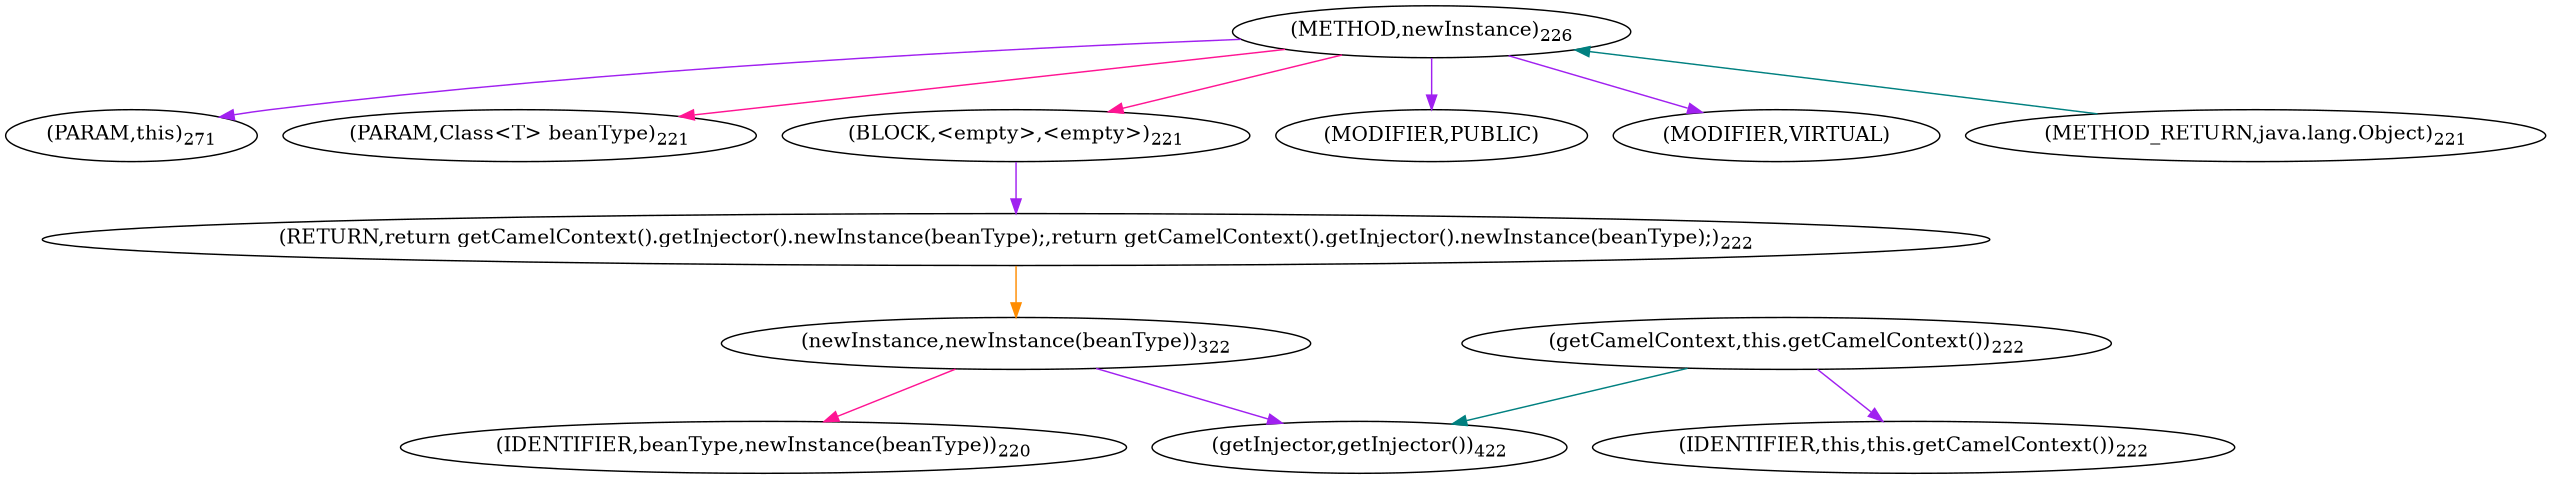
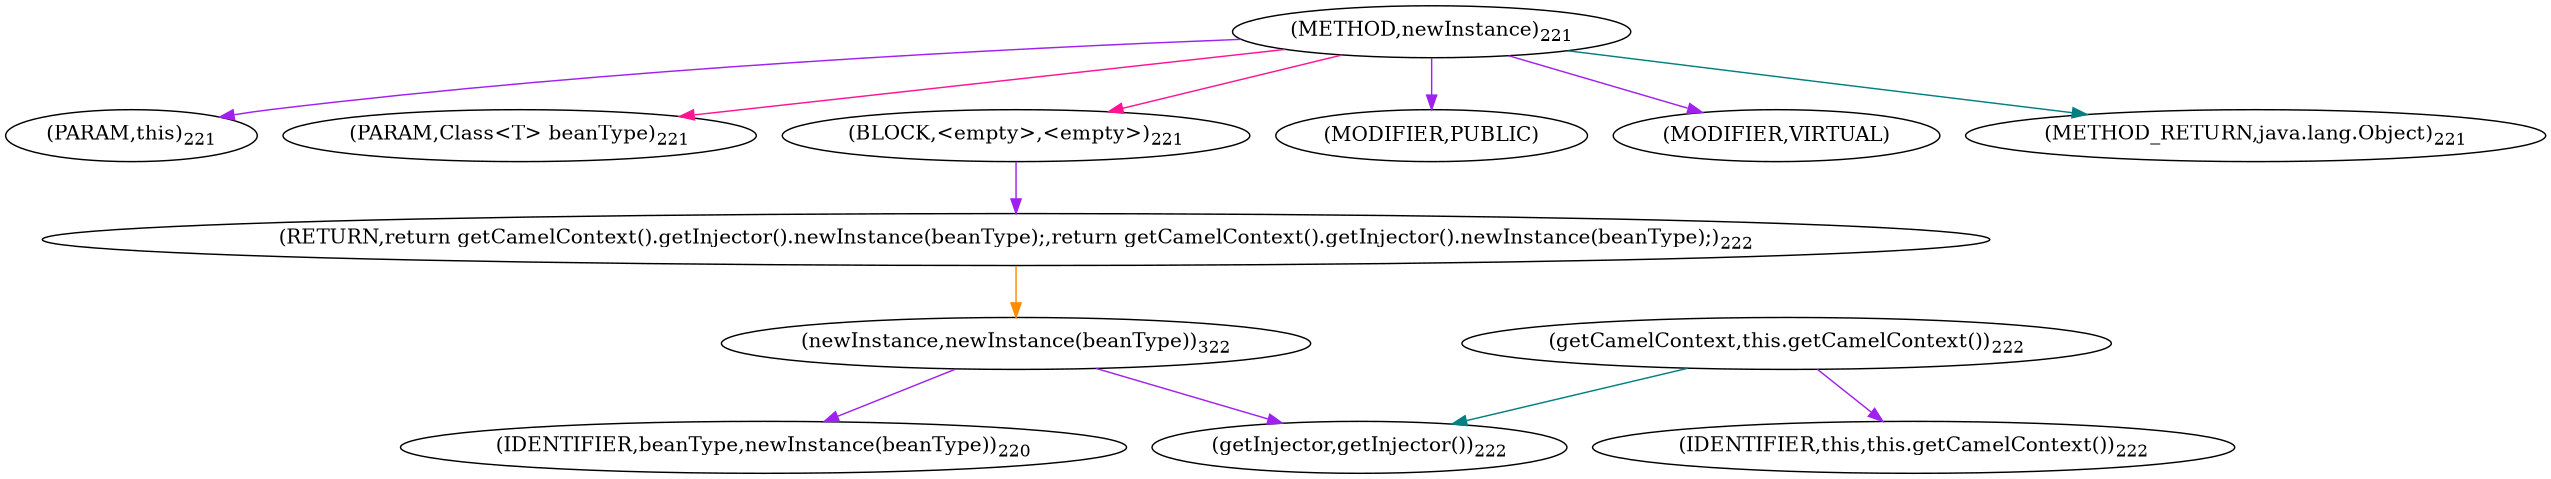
(1556, 30) -> (1556, 30)
(1844, 82) -> (1820, 82)
(200, 133) -> (200, 133)
(896, 393) -> (896, 393)
(1491, 445) -> (1491, 445)
